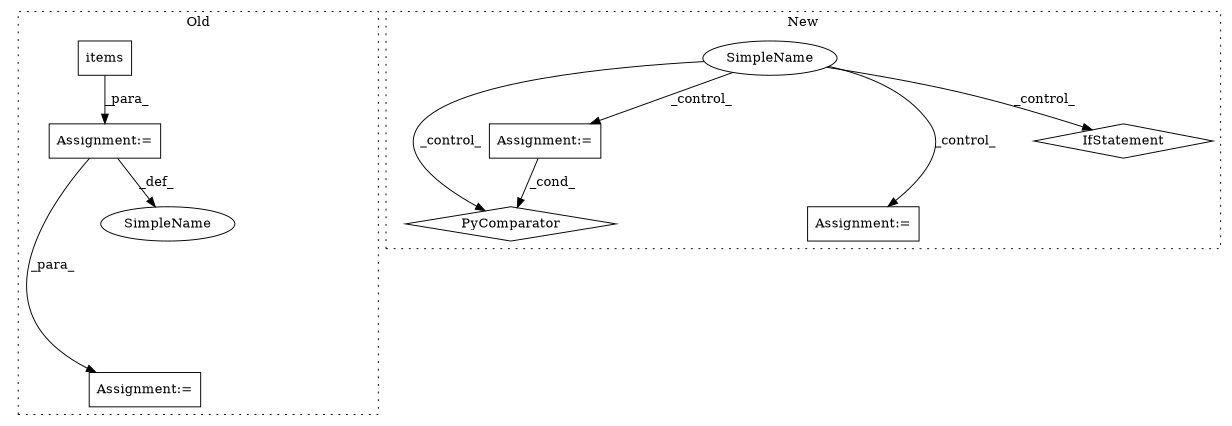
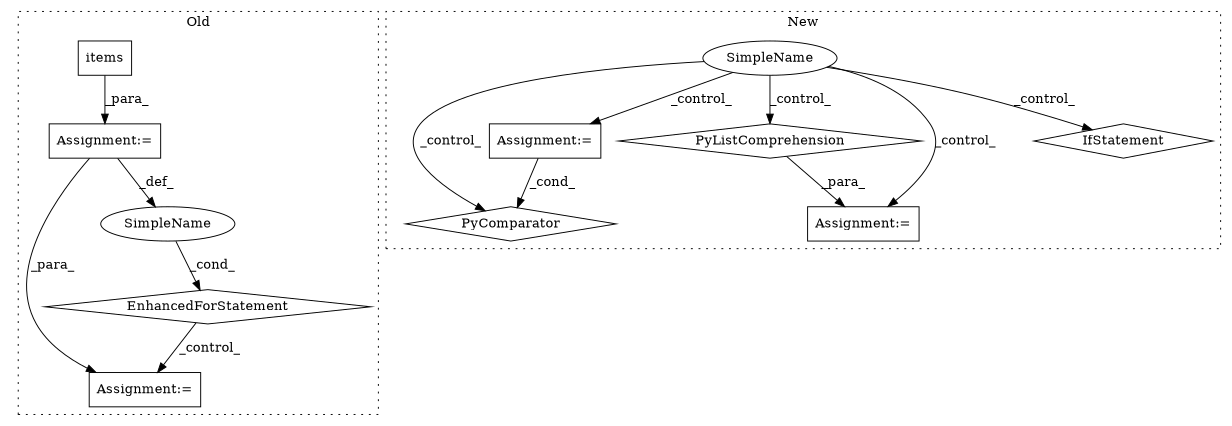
none -> (770, 141)
none -> (208, 307)
